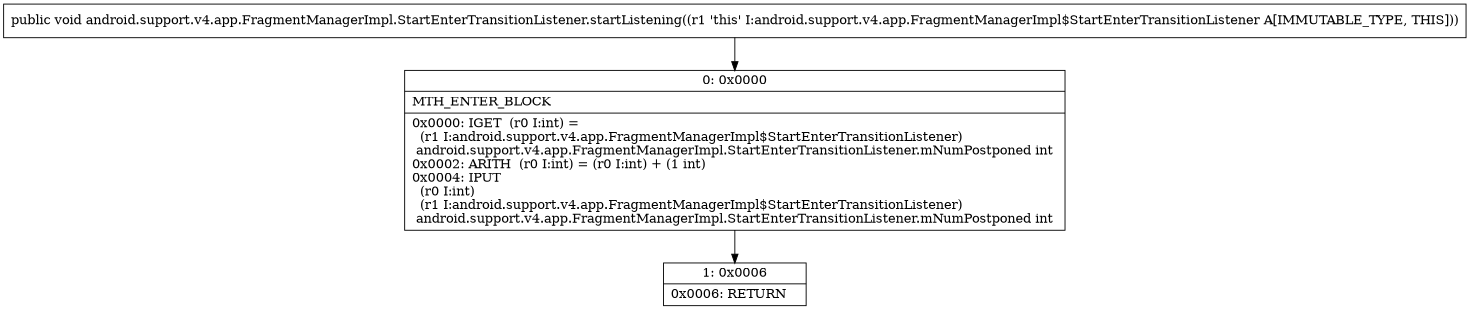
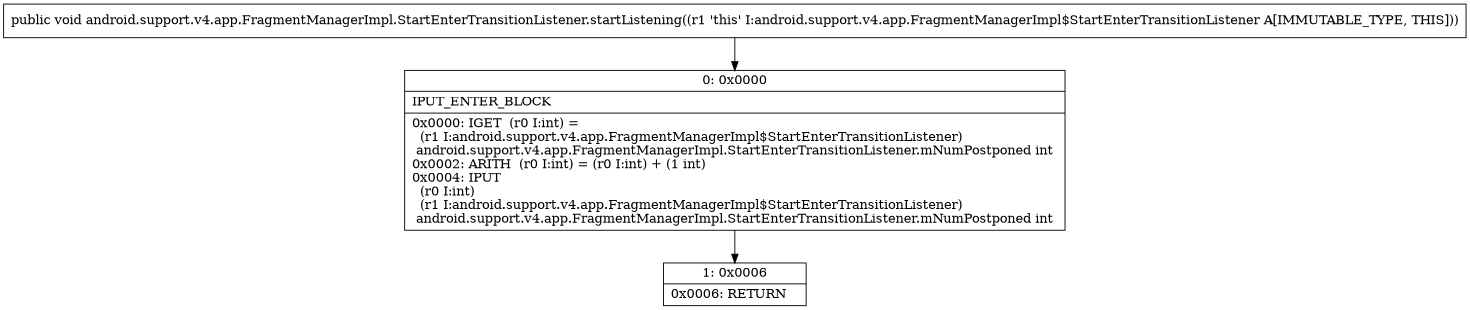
(482, 102) -> (482, 102)
